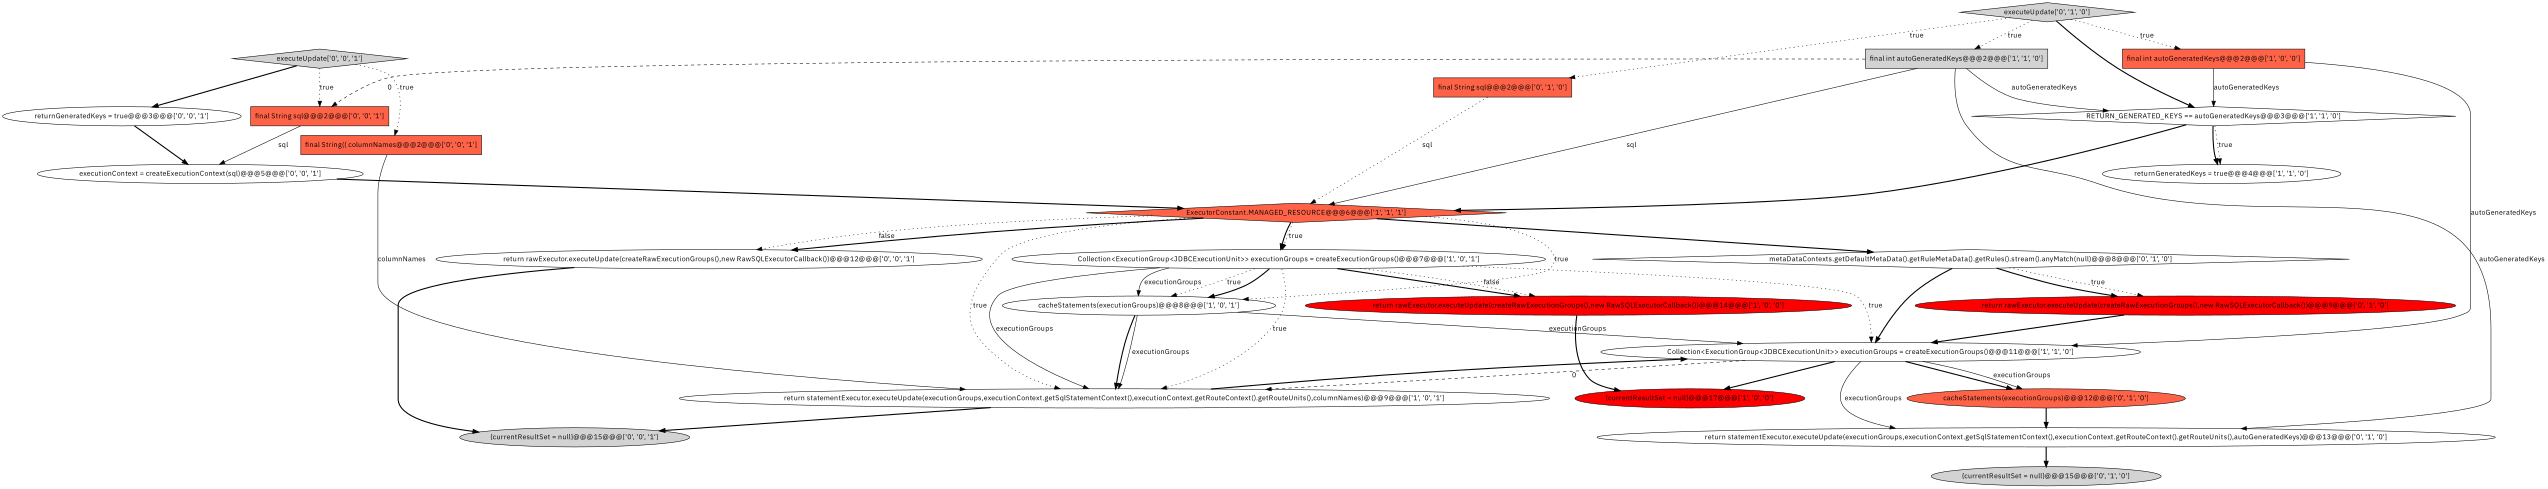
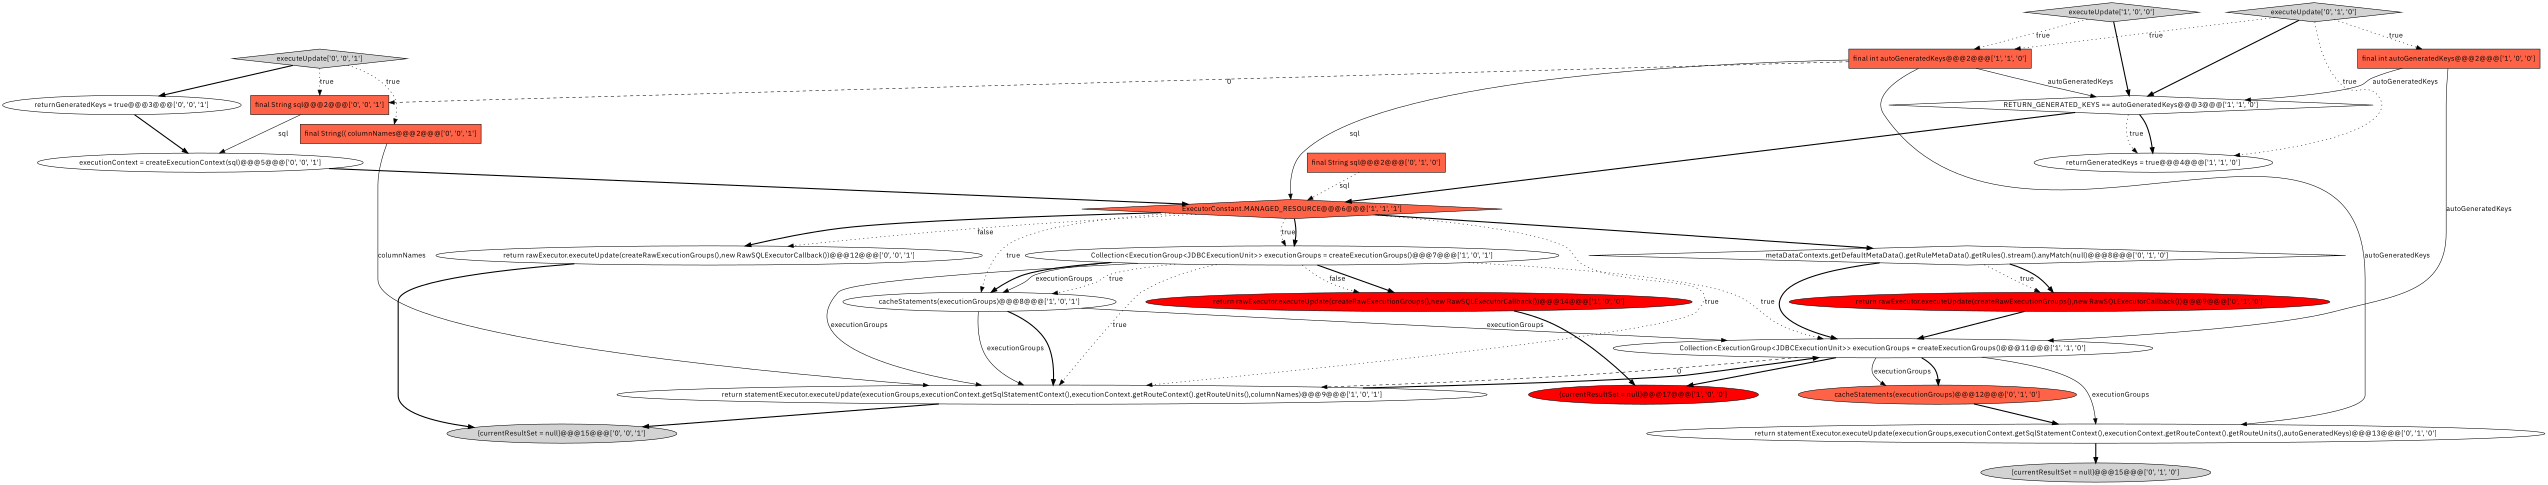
none -> (2112, 12)
(1793, 47) -> (2372, 120)
(1957, 59) -> (1940, 59)
